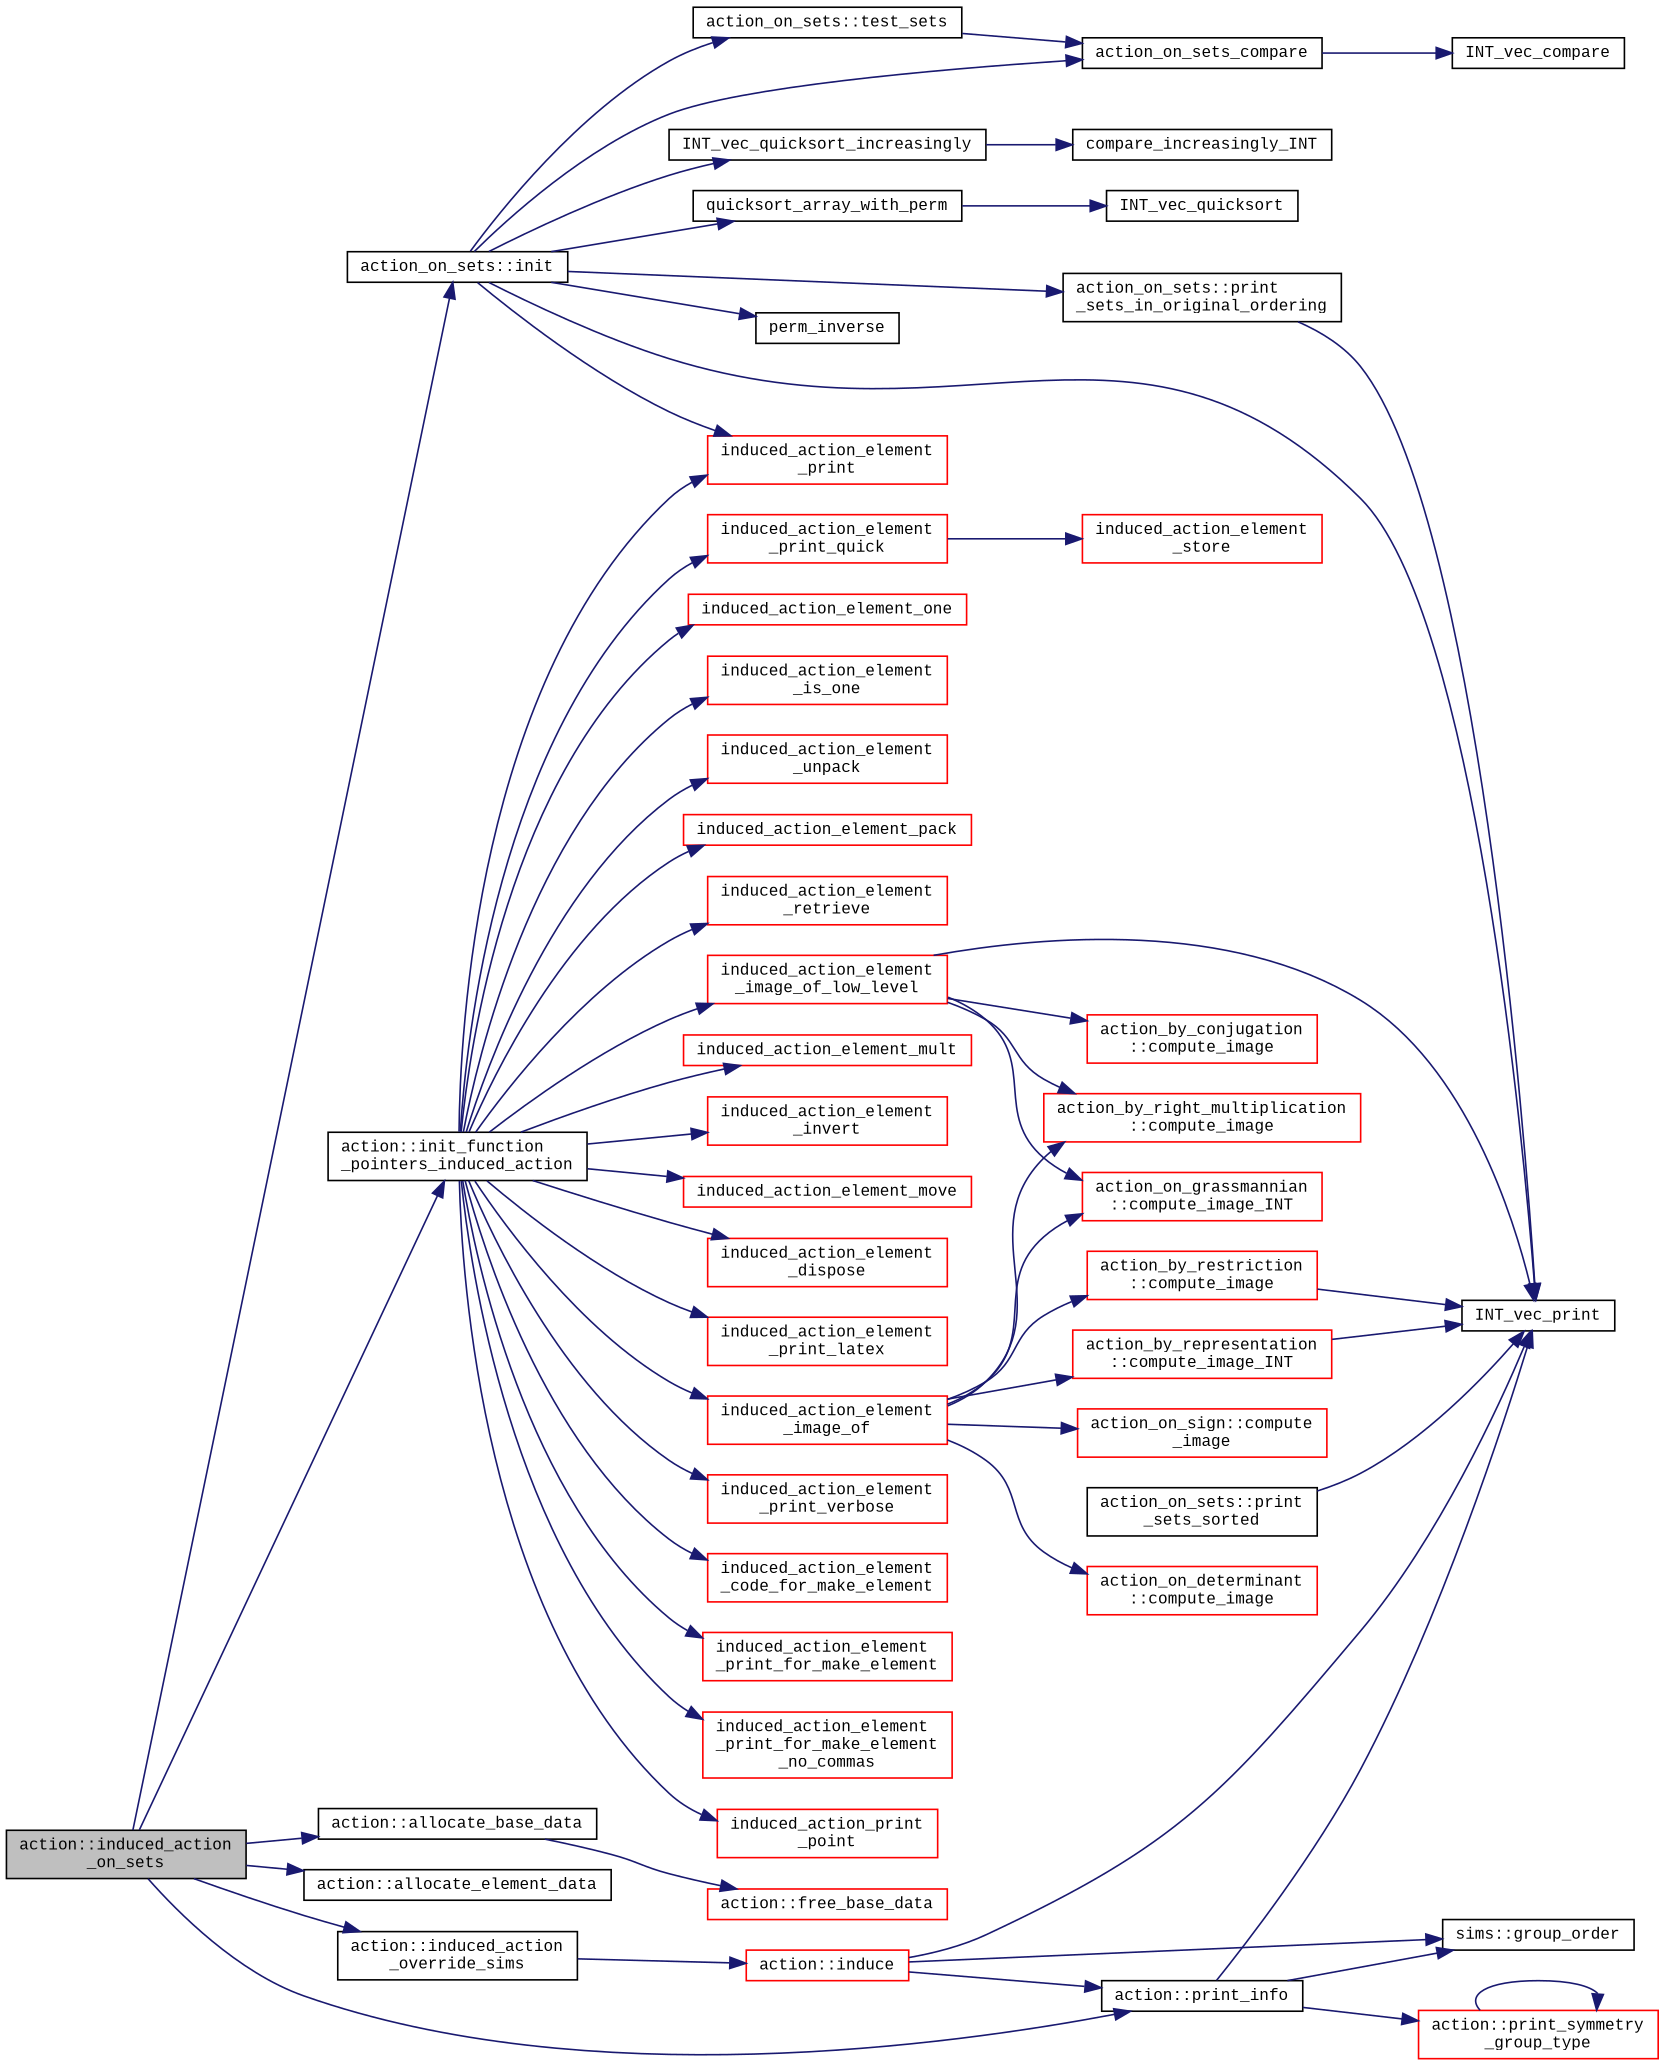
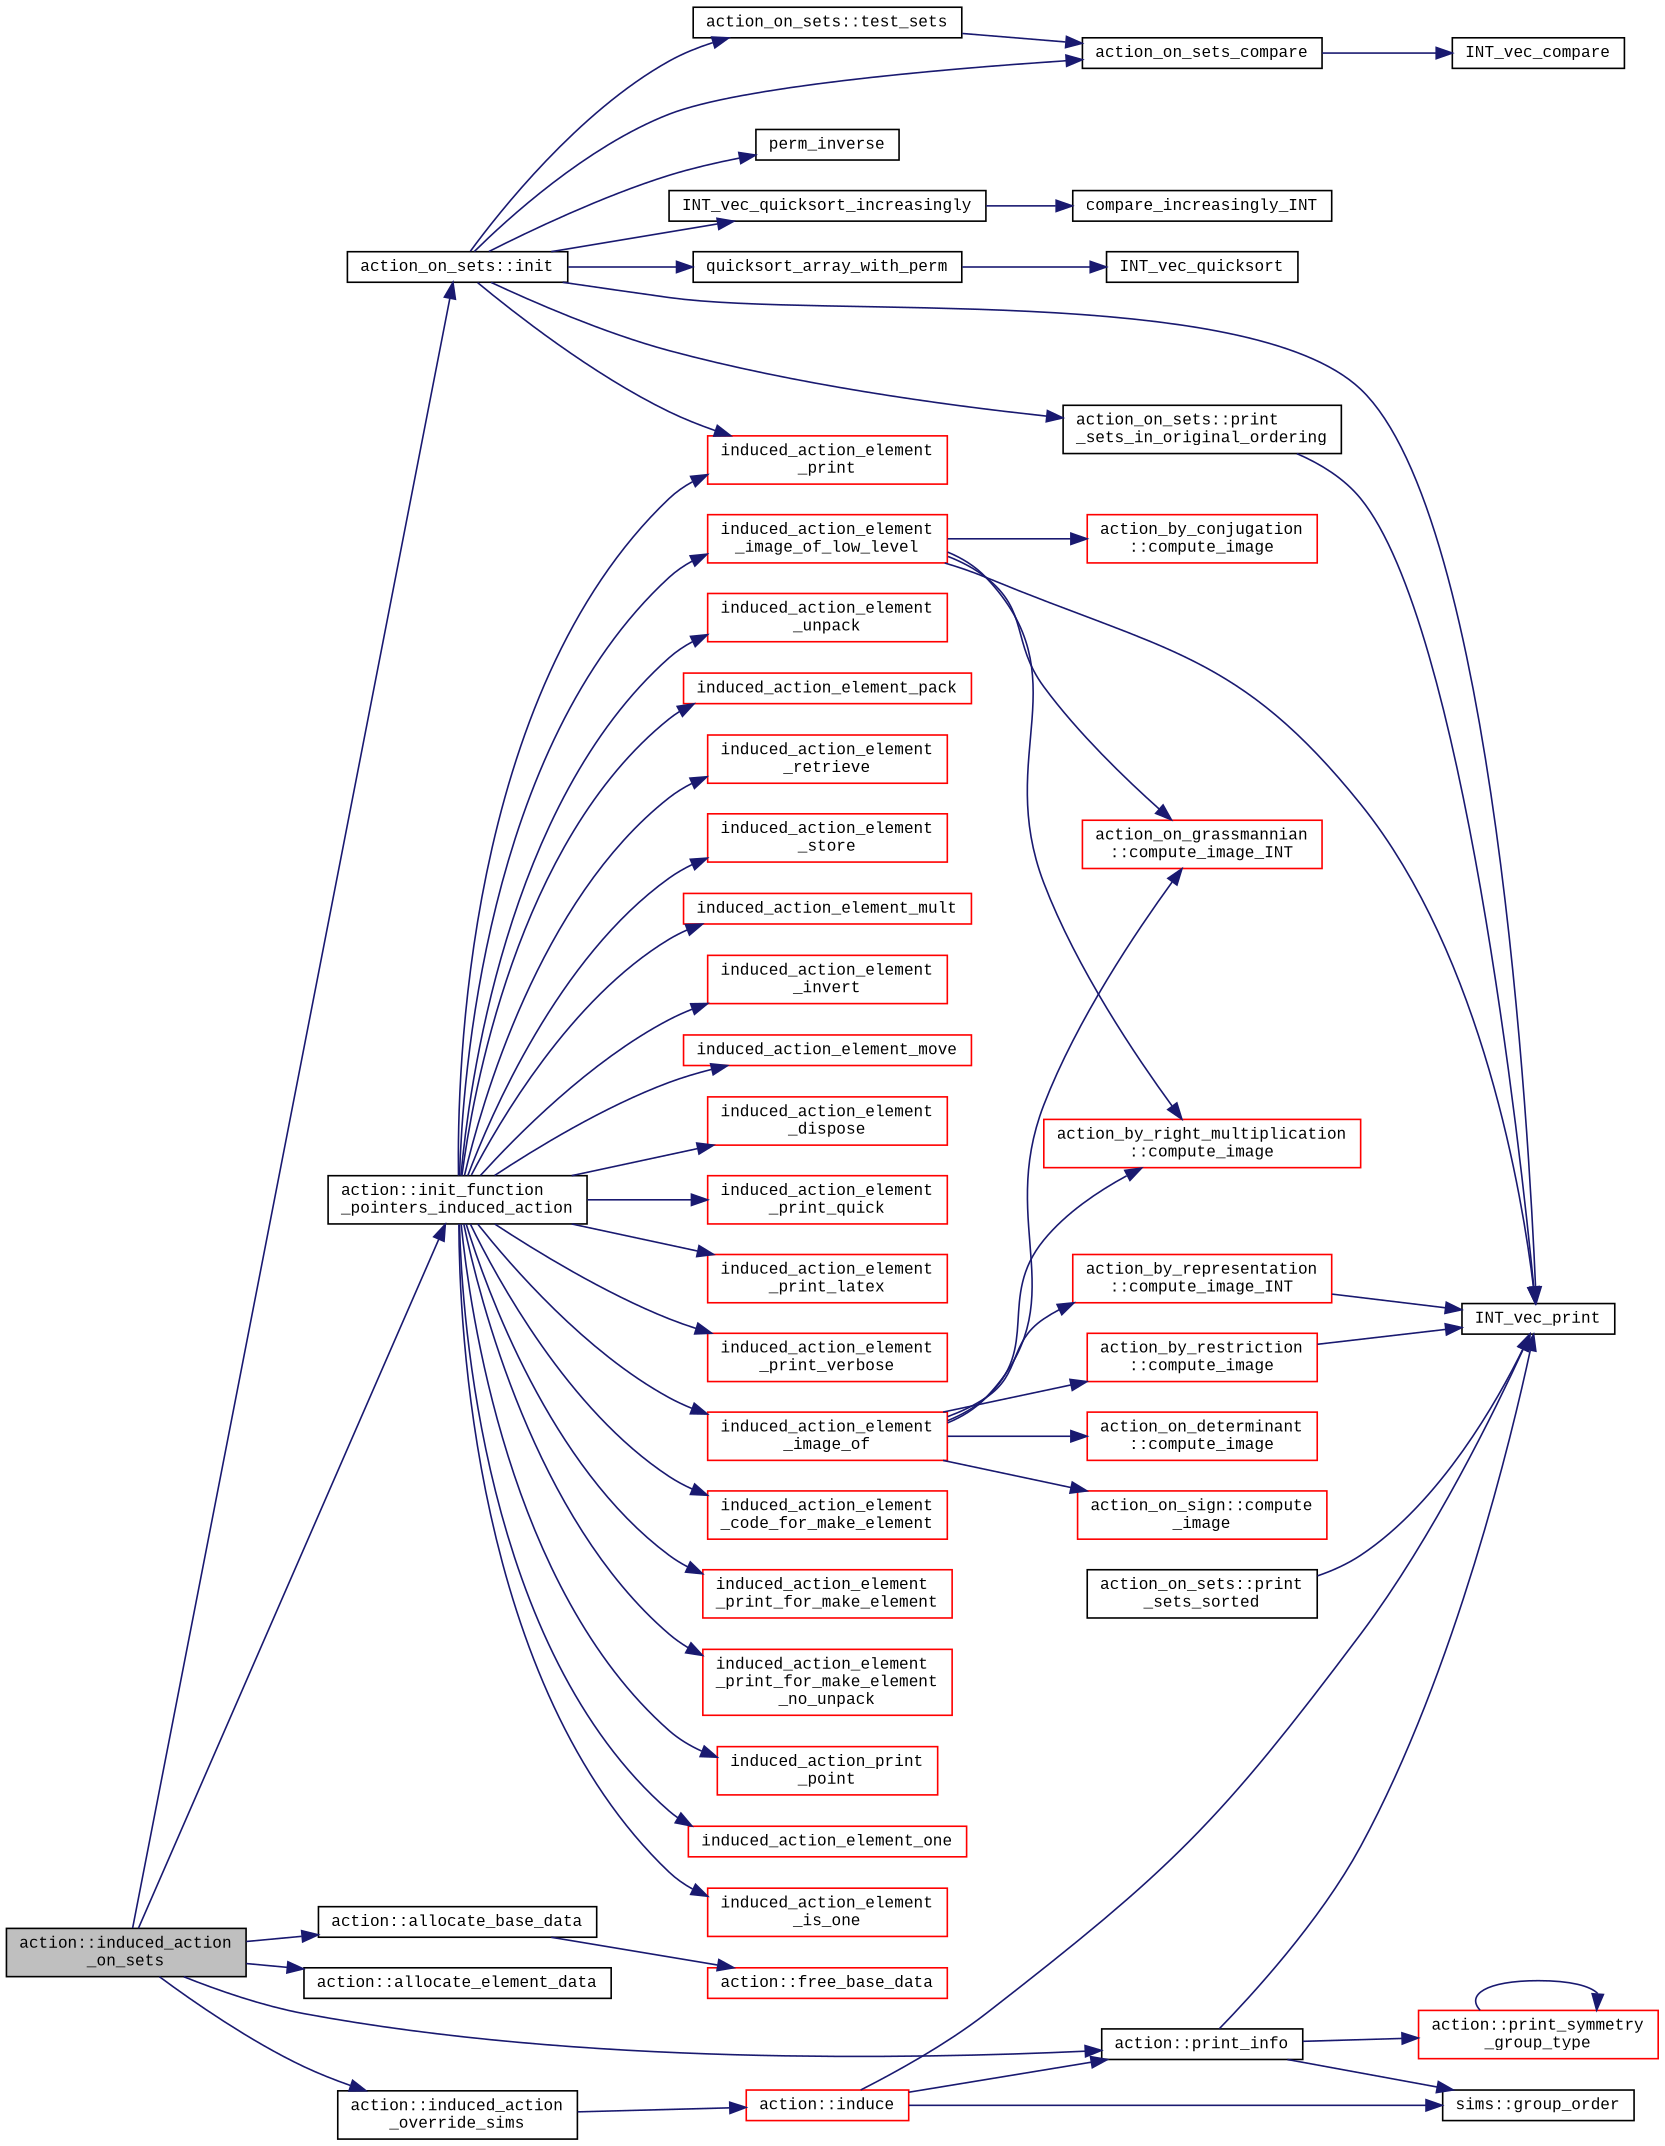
(1007, 539) -> (556, 1002)
(827, 1745) -> (827, 1682)
